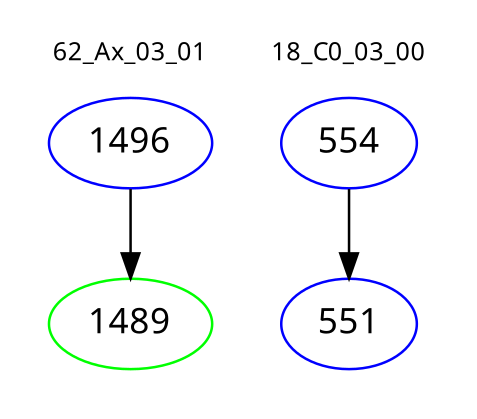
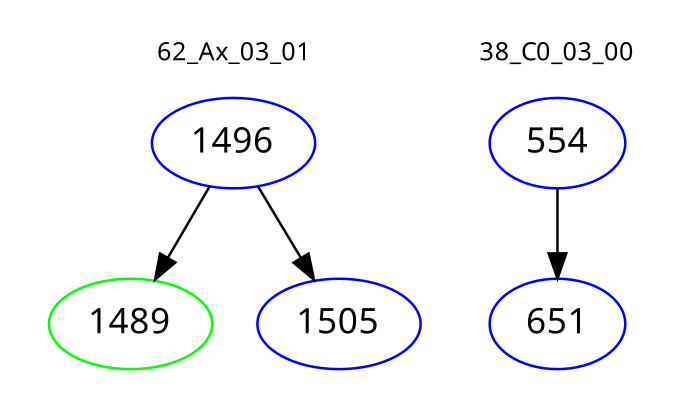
(349, 54) -> (557, 54)
none -> (339, 324)
(349, 324) -> (557, 324)
